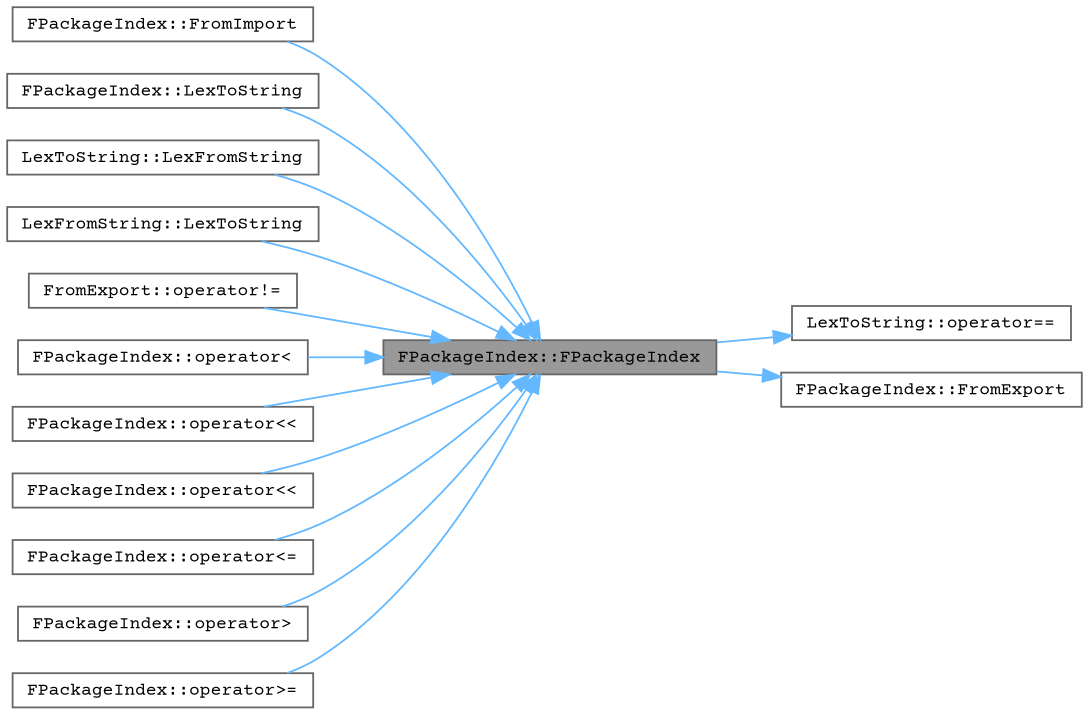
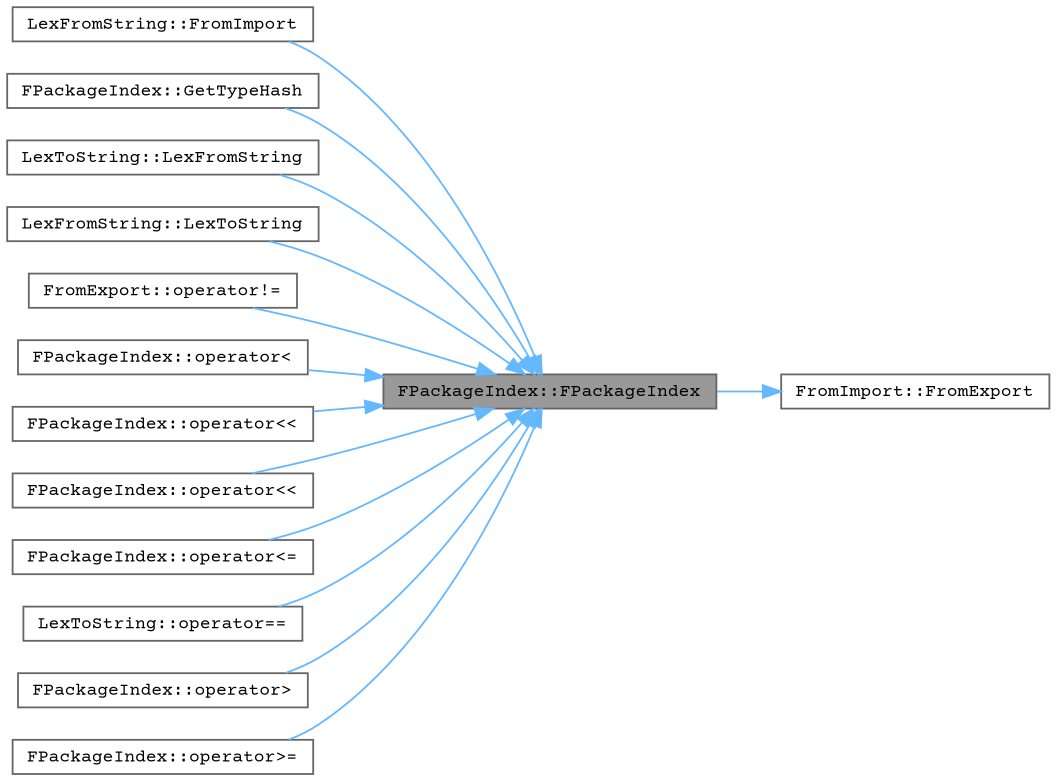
(163, 24) -> (163, 24)
(163, 91) -> (163, 91)
(745, 340) -> (411, 530)
(931, 390) -> (915, 391)
